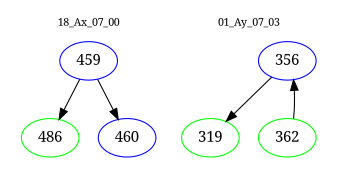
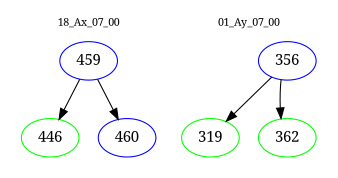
(249, 23) -> (249, 23)
(294, 105) -> (280, 94)
(50, 138) -> (50, 138)
